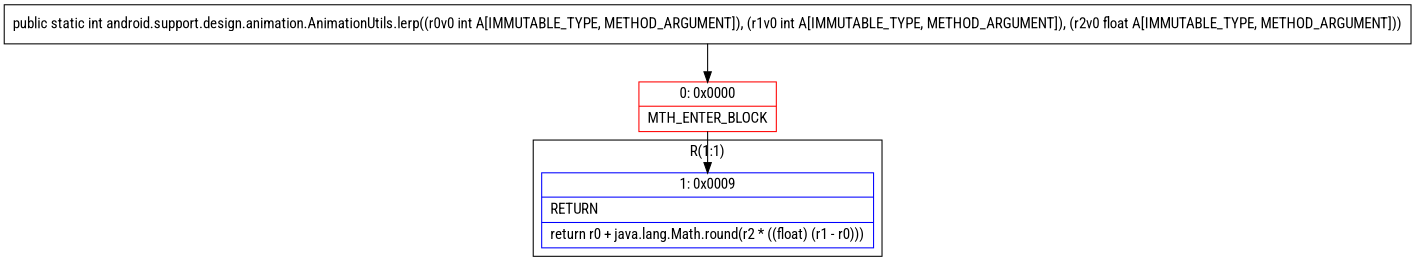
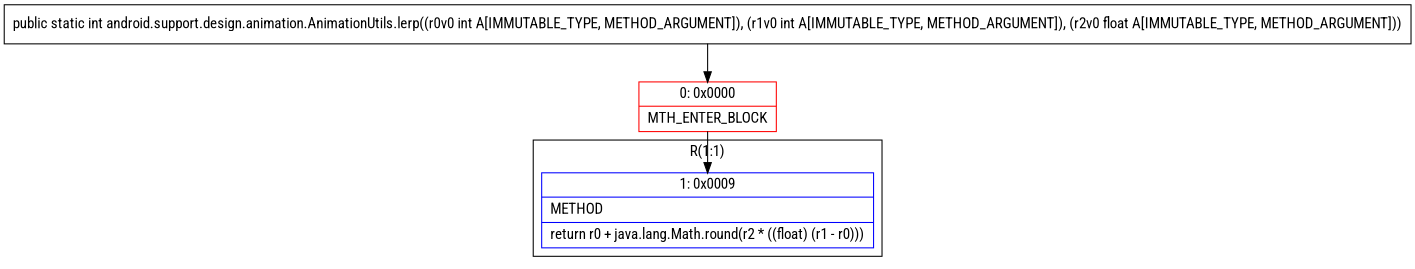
(574, 209) -> (577, 209)
